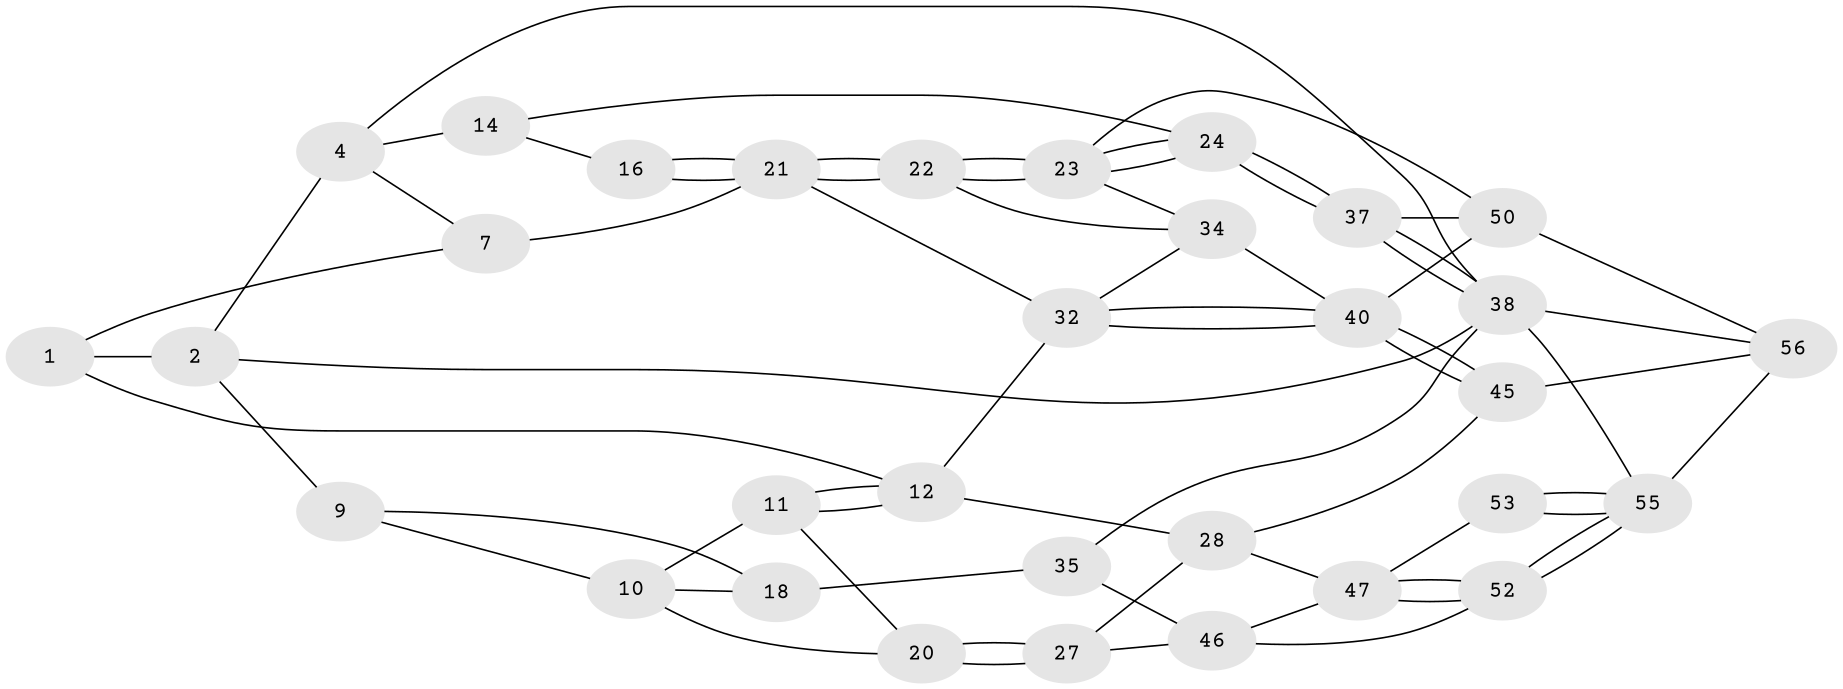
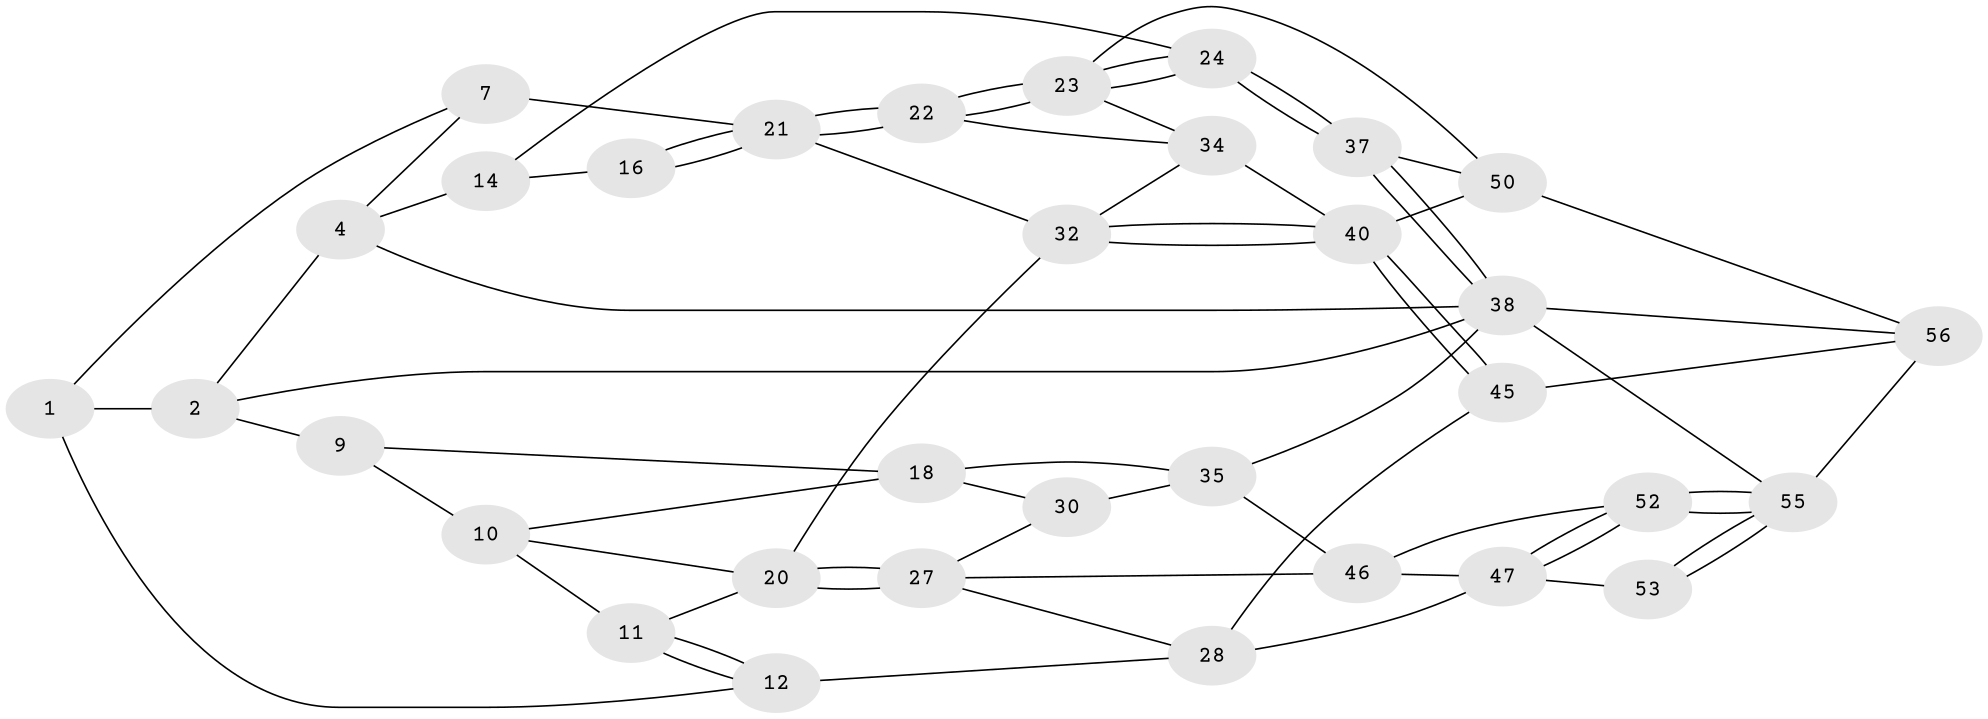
(992, 408) -> (906, 396)
none -> (1067, 507)
